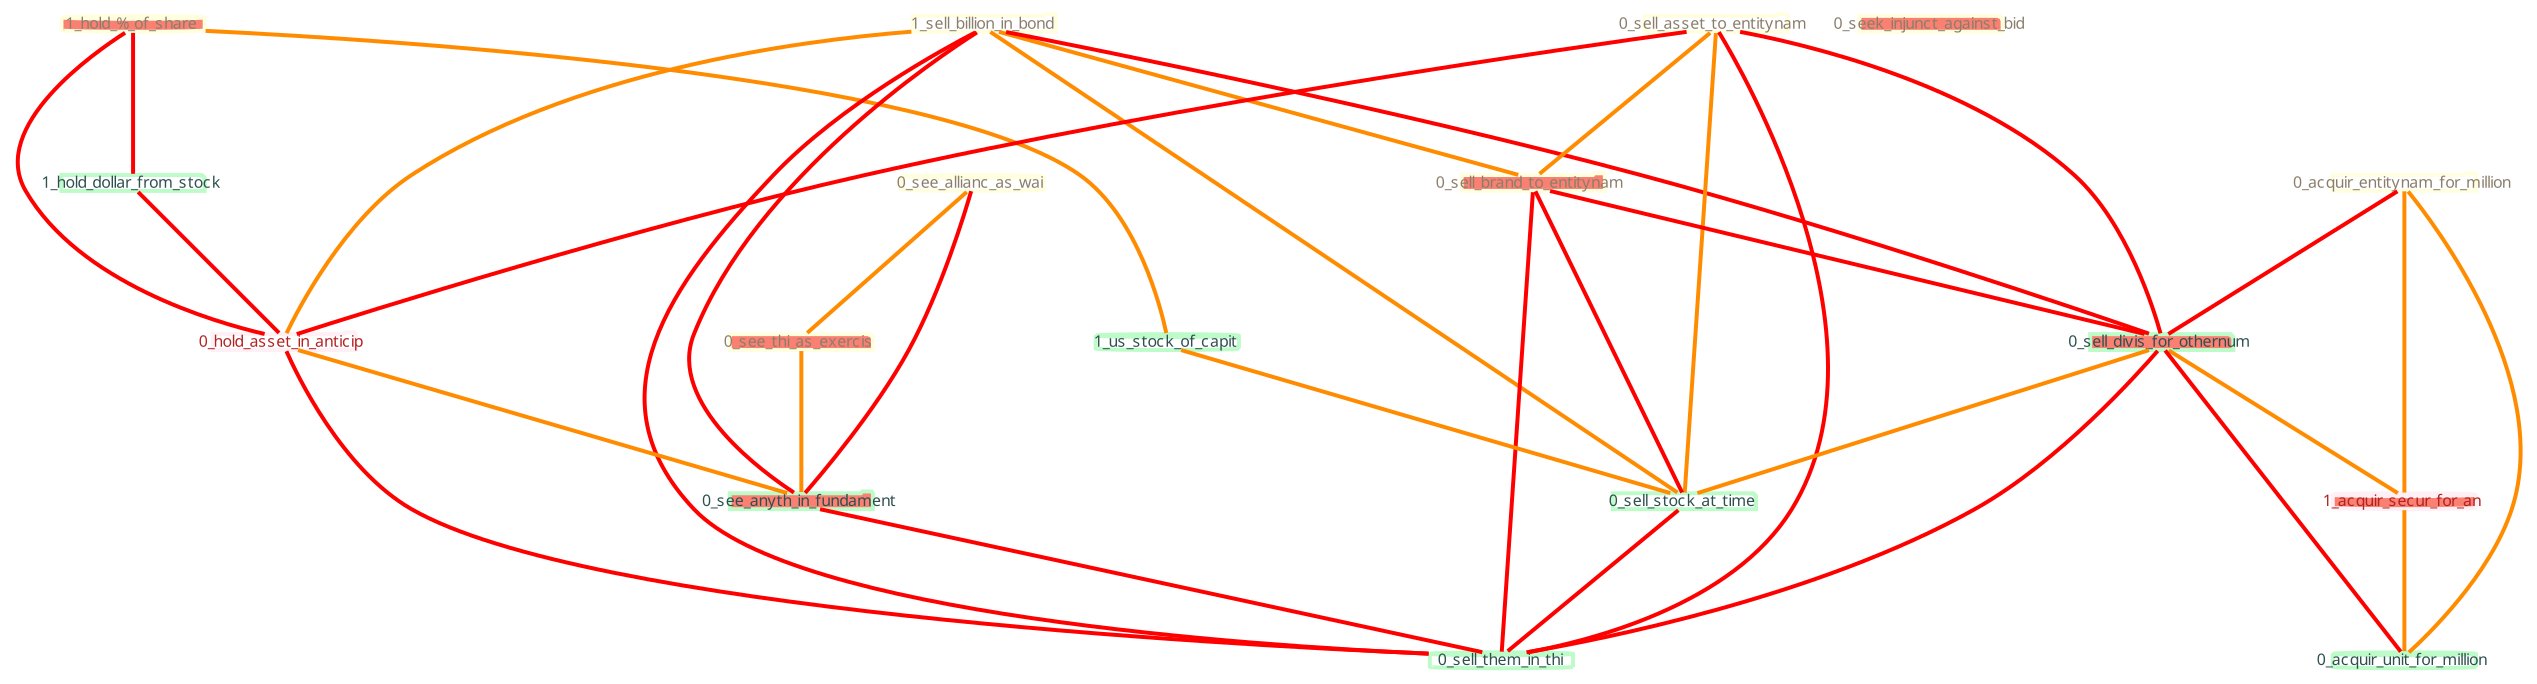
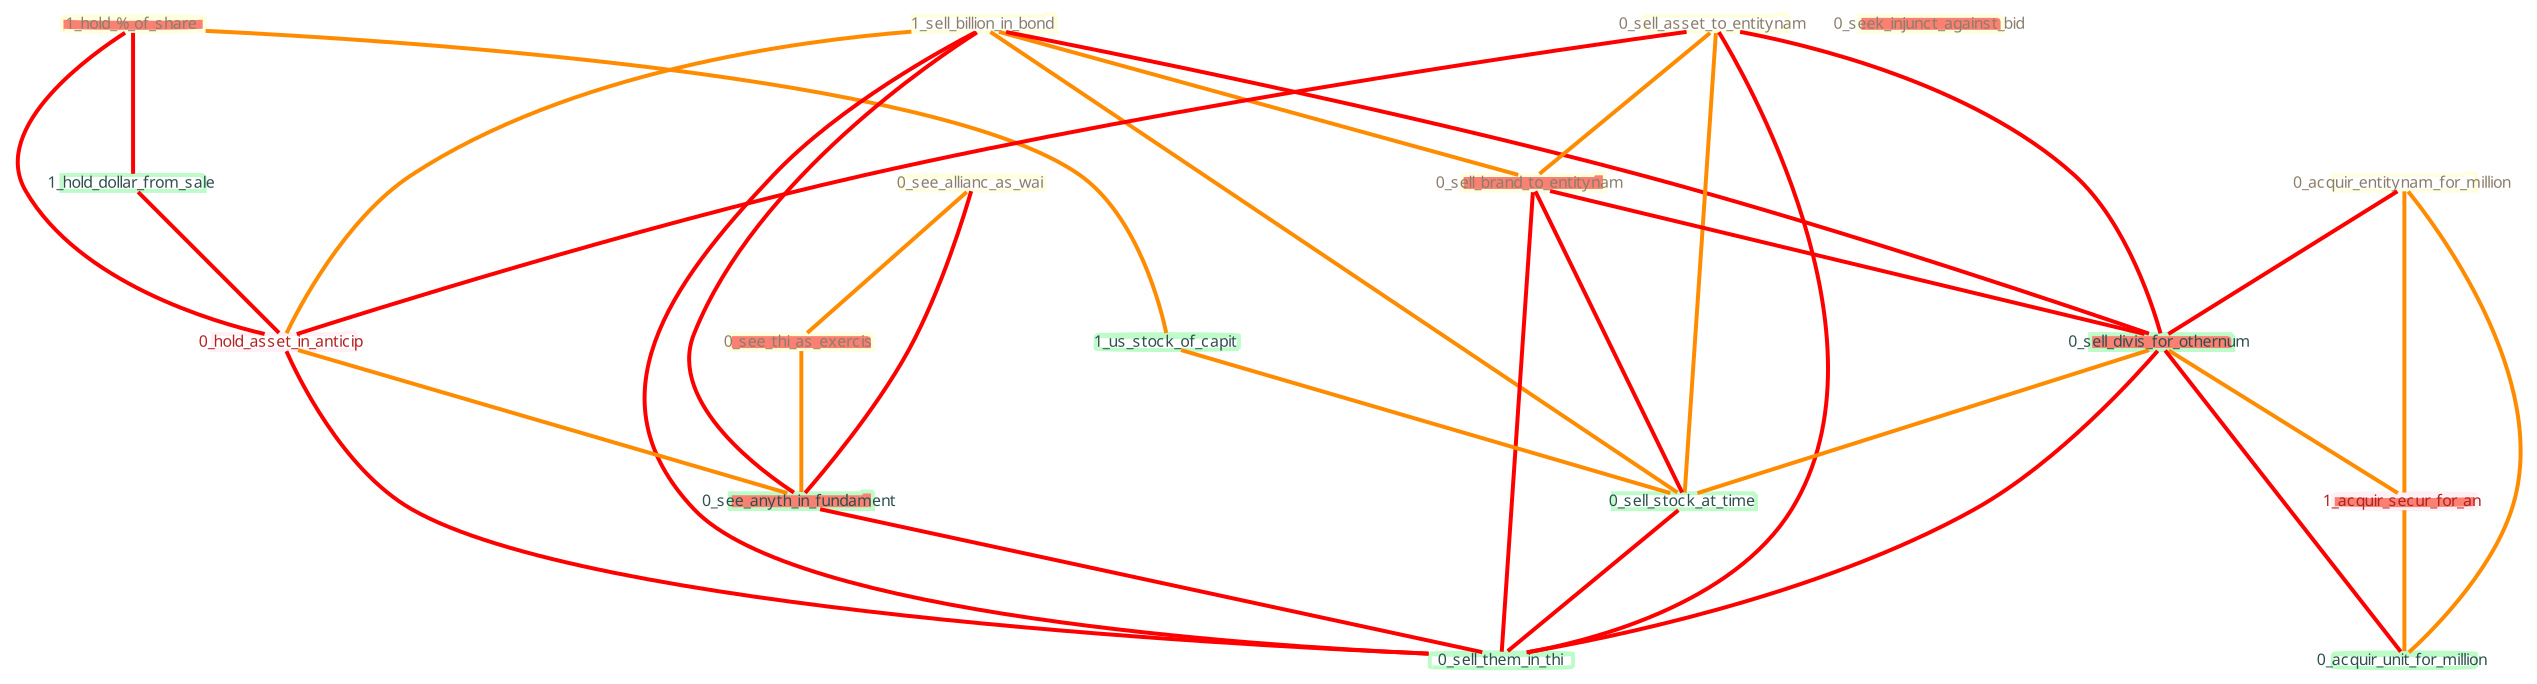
(133, 183) -> (133, 183)
